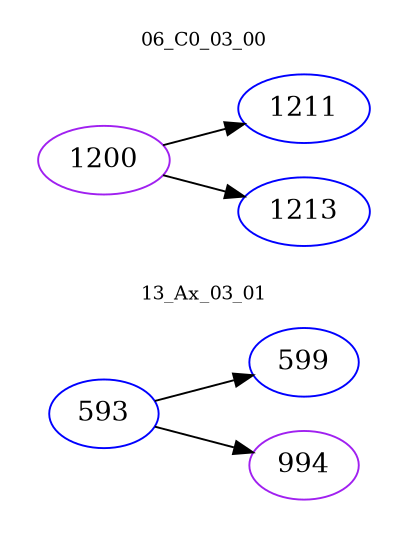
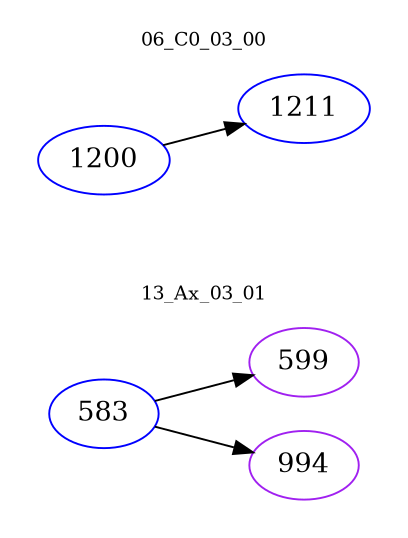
(104, 160) -> (104, 160)
(304, 212) -> none
(304, 362) -> (304, 362)
(104, 414) -> (104, 414)
